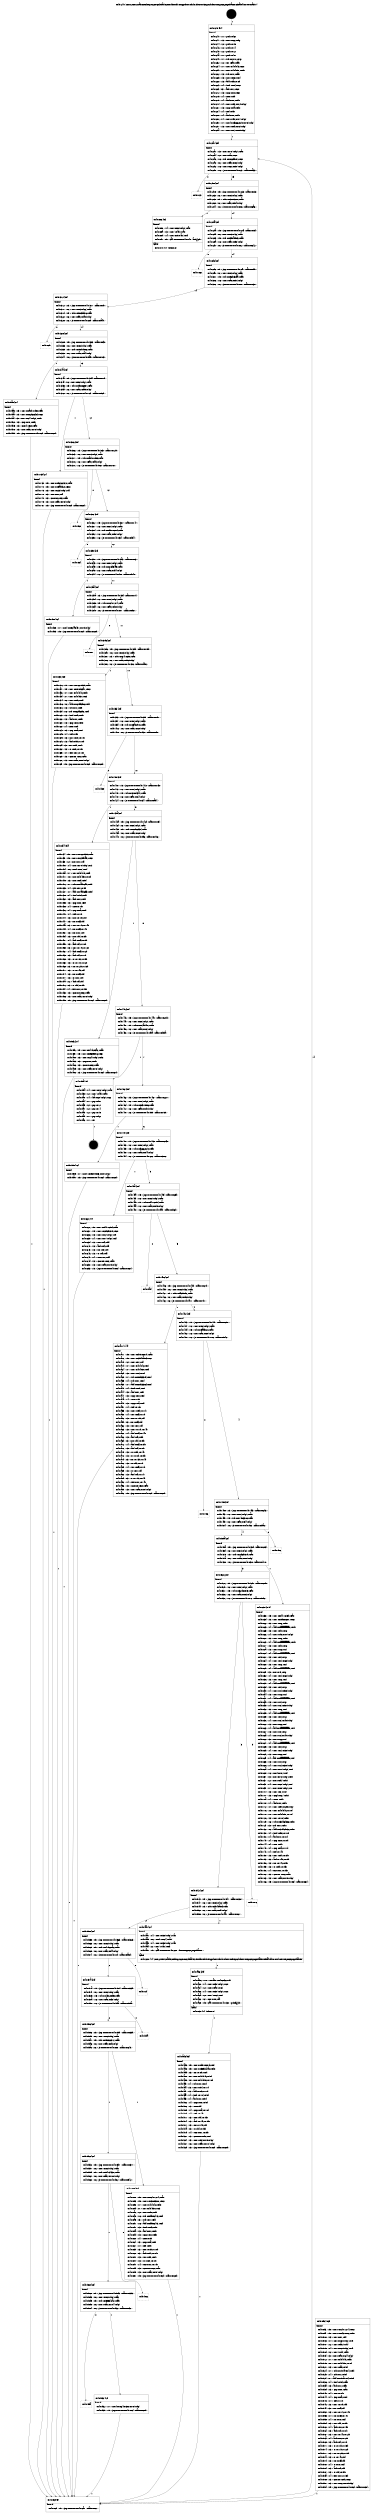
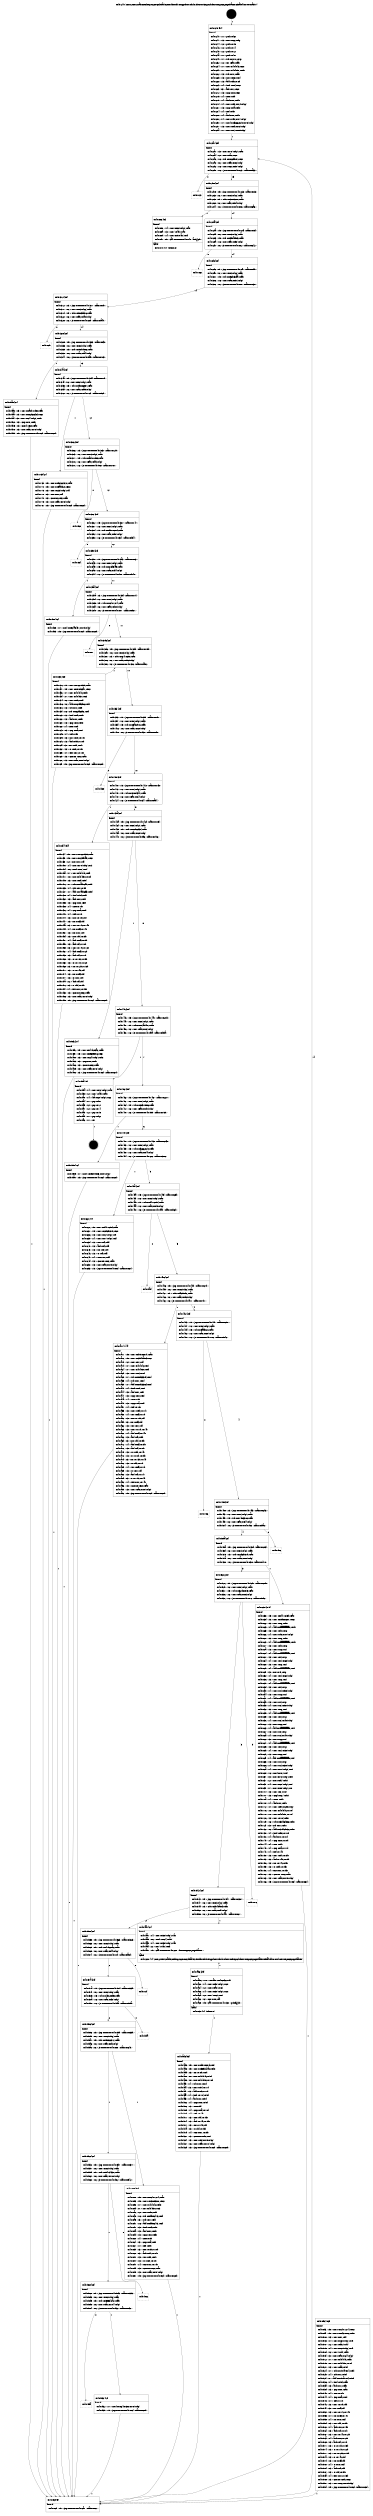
(109, 671) -> (110, 672)
(216, 1965) -> (219, 1966)
none -> (307, 2270)
